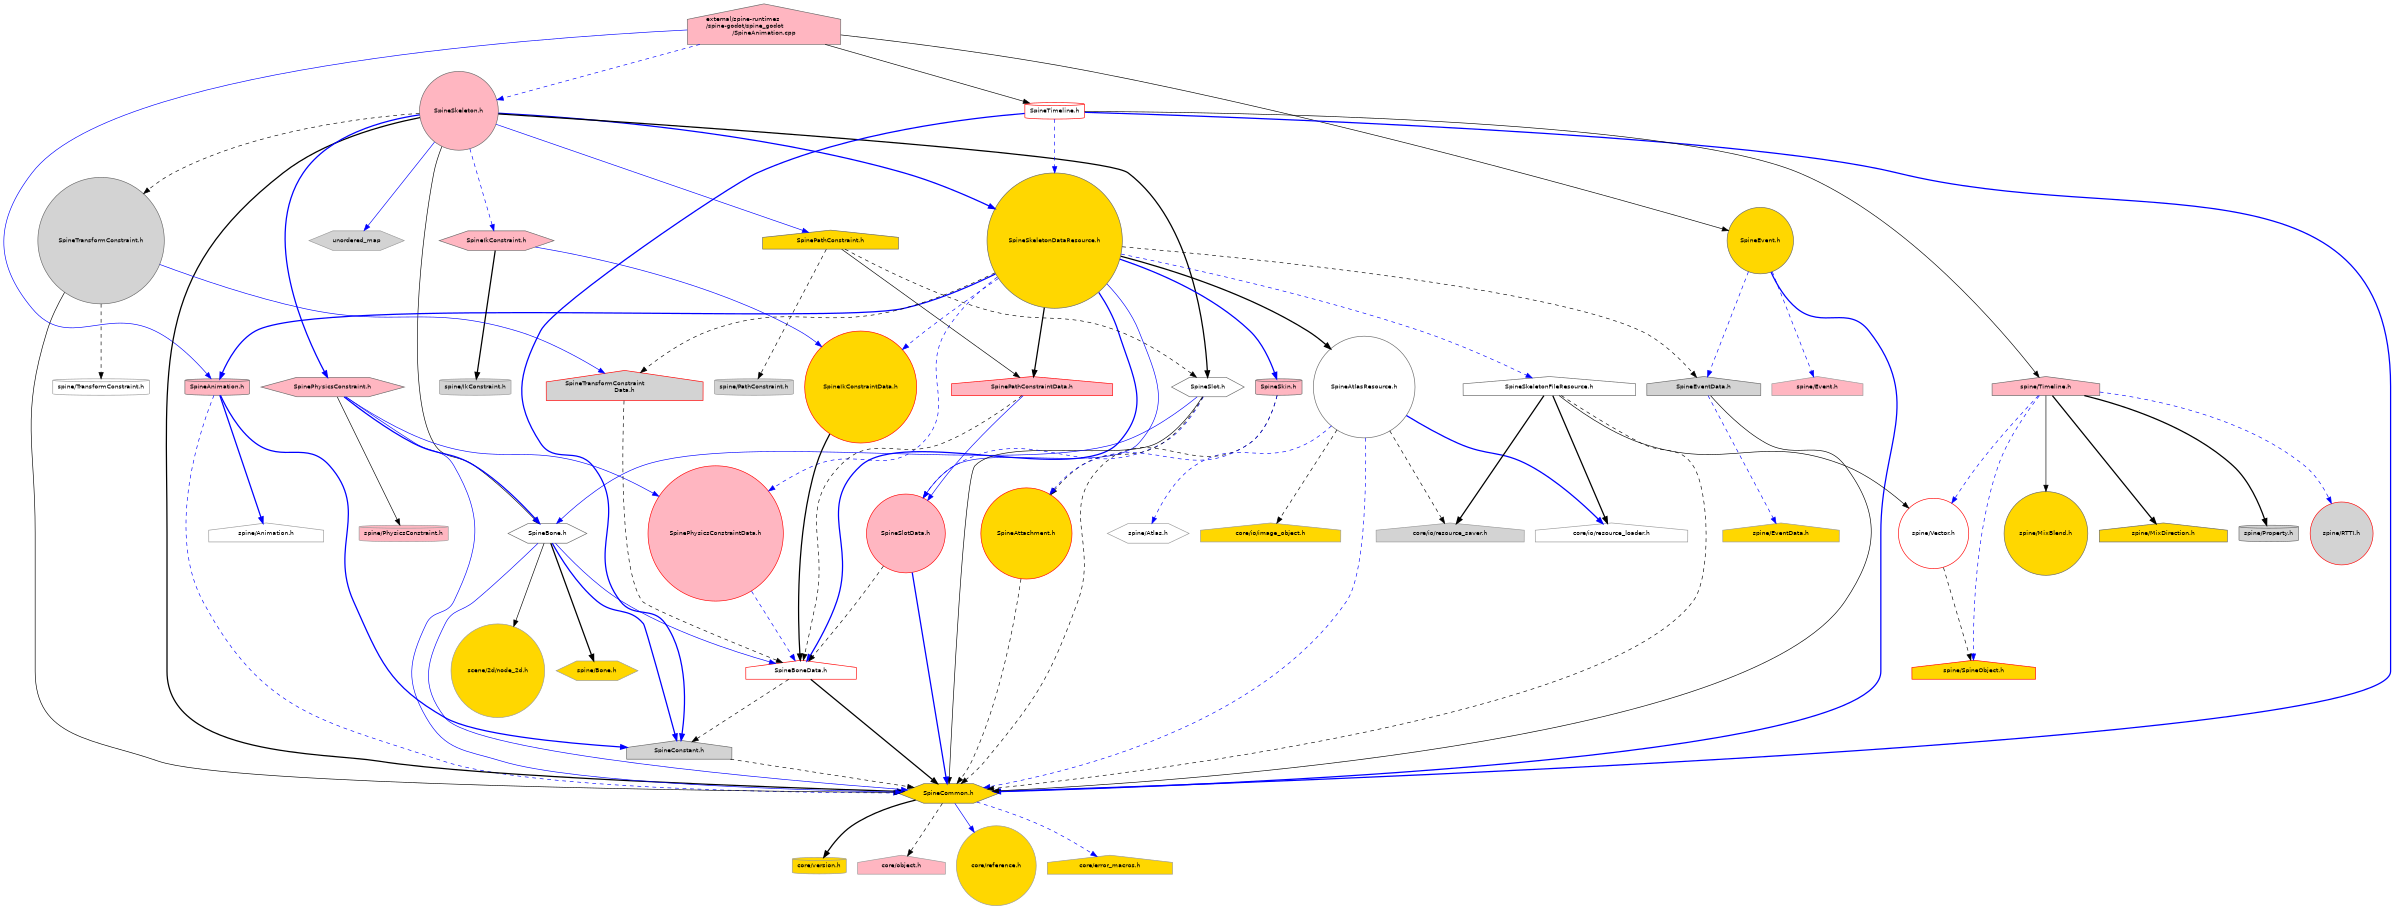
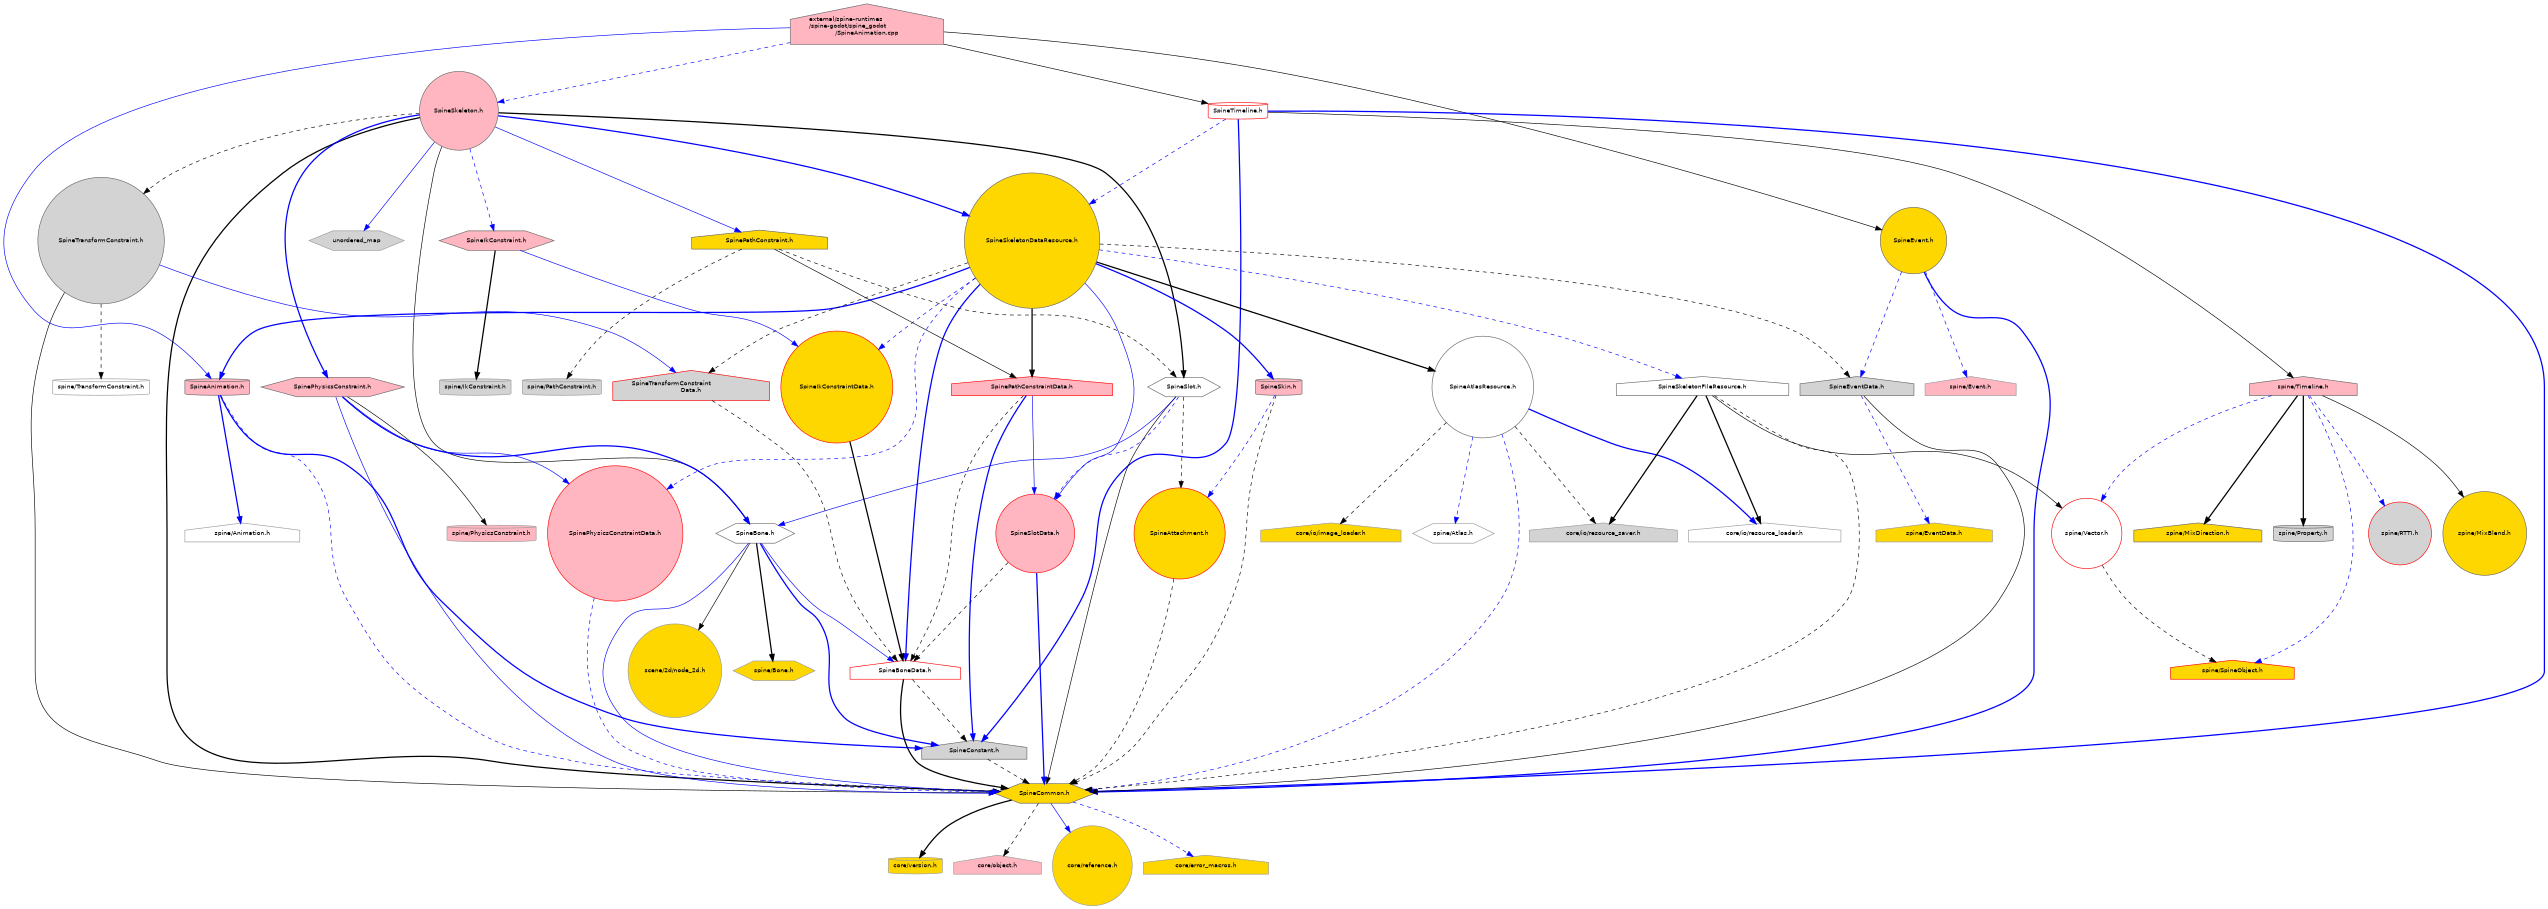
(1271, 533) -> (1331, 533)
none -> (974, 559)
(772, 623) -> (699, 772)
